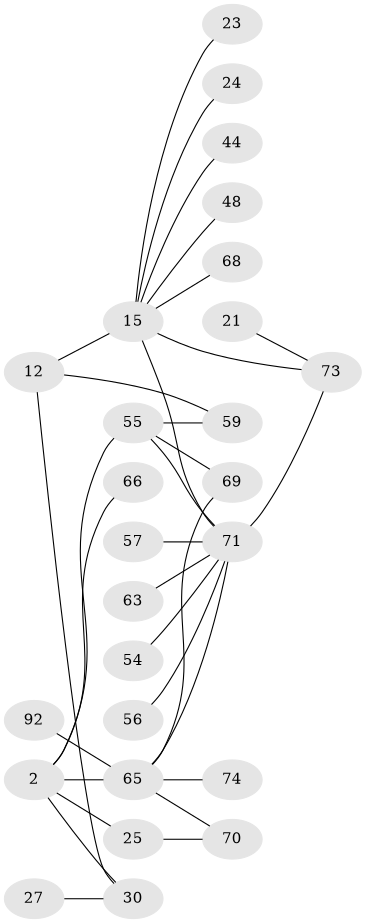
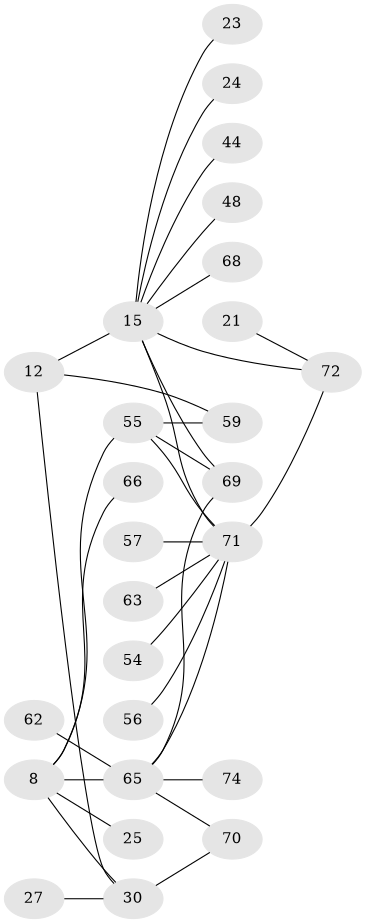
(332, 372) -> (332, 372)
none -> (176, 409)
(34, 720) -> (34, 720)
(34, 780) -> (34, 780)
(183, 839) -> (183, 869)
